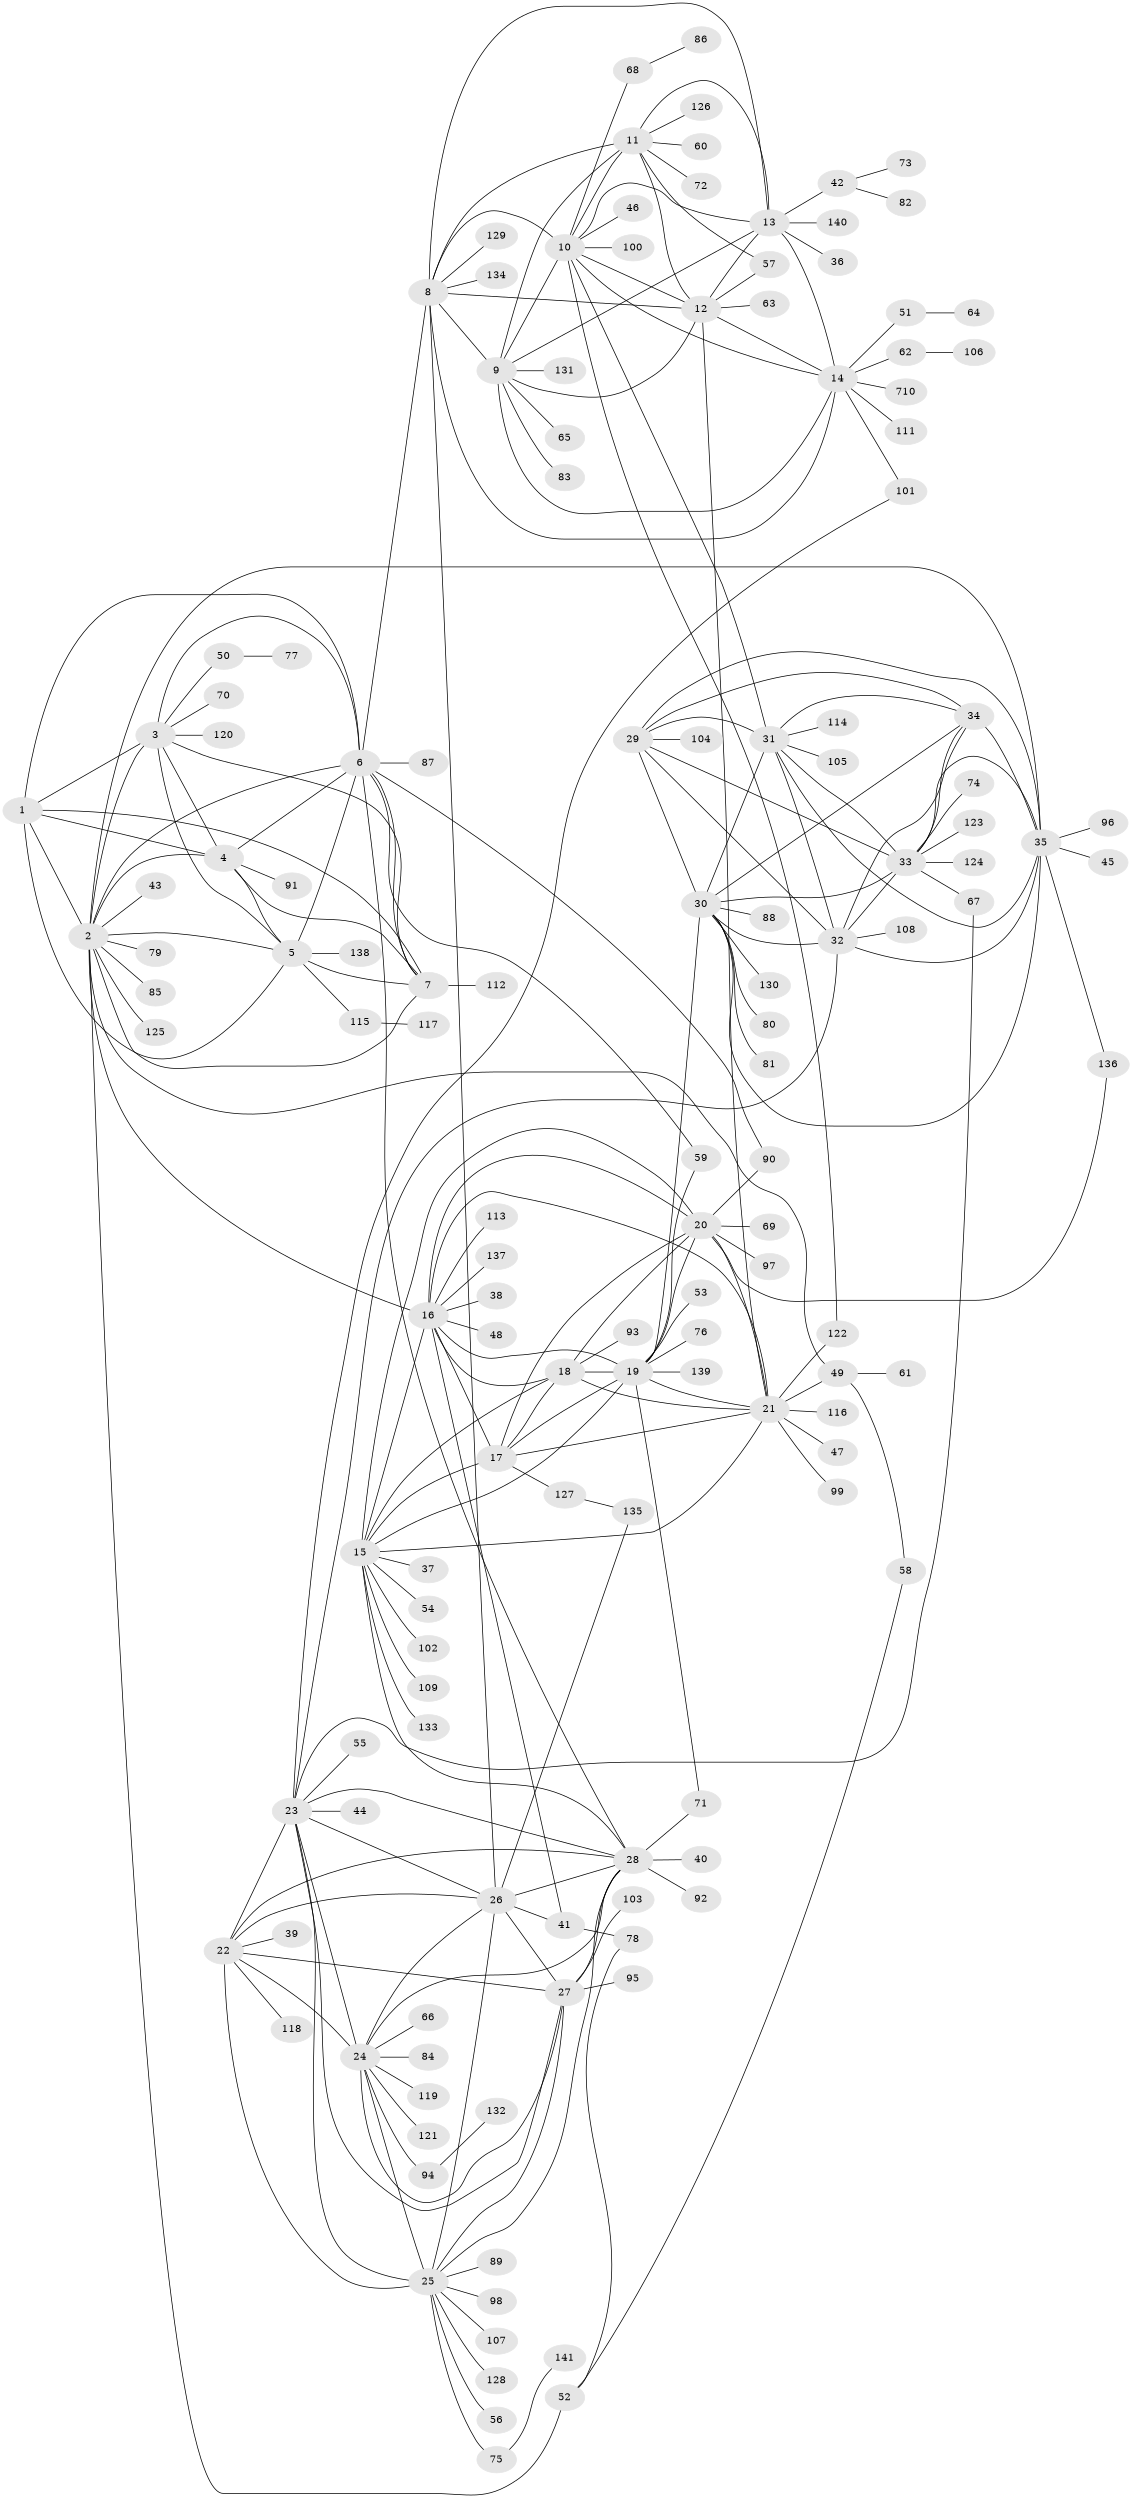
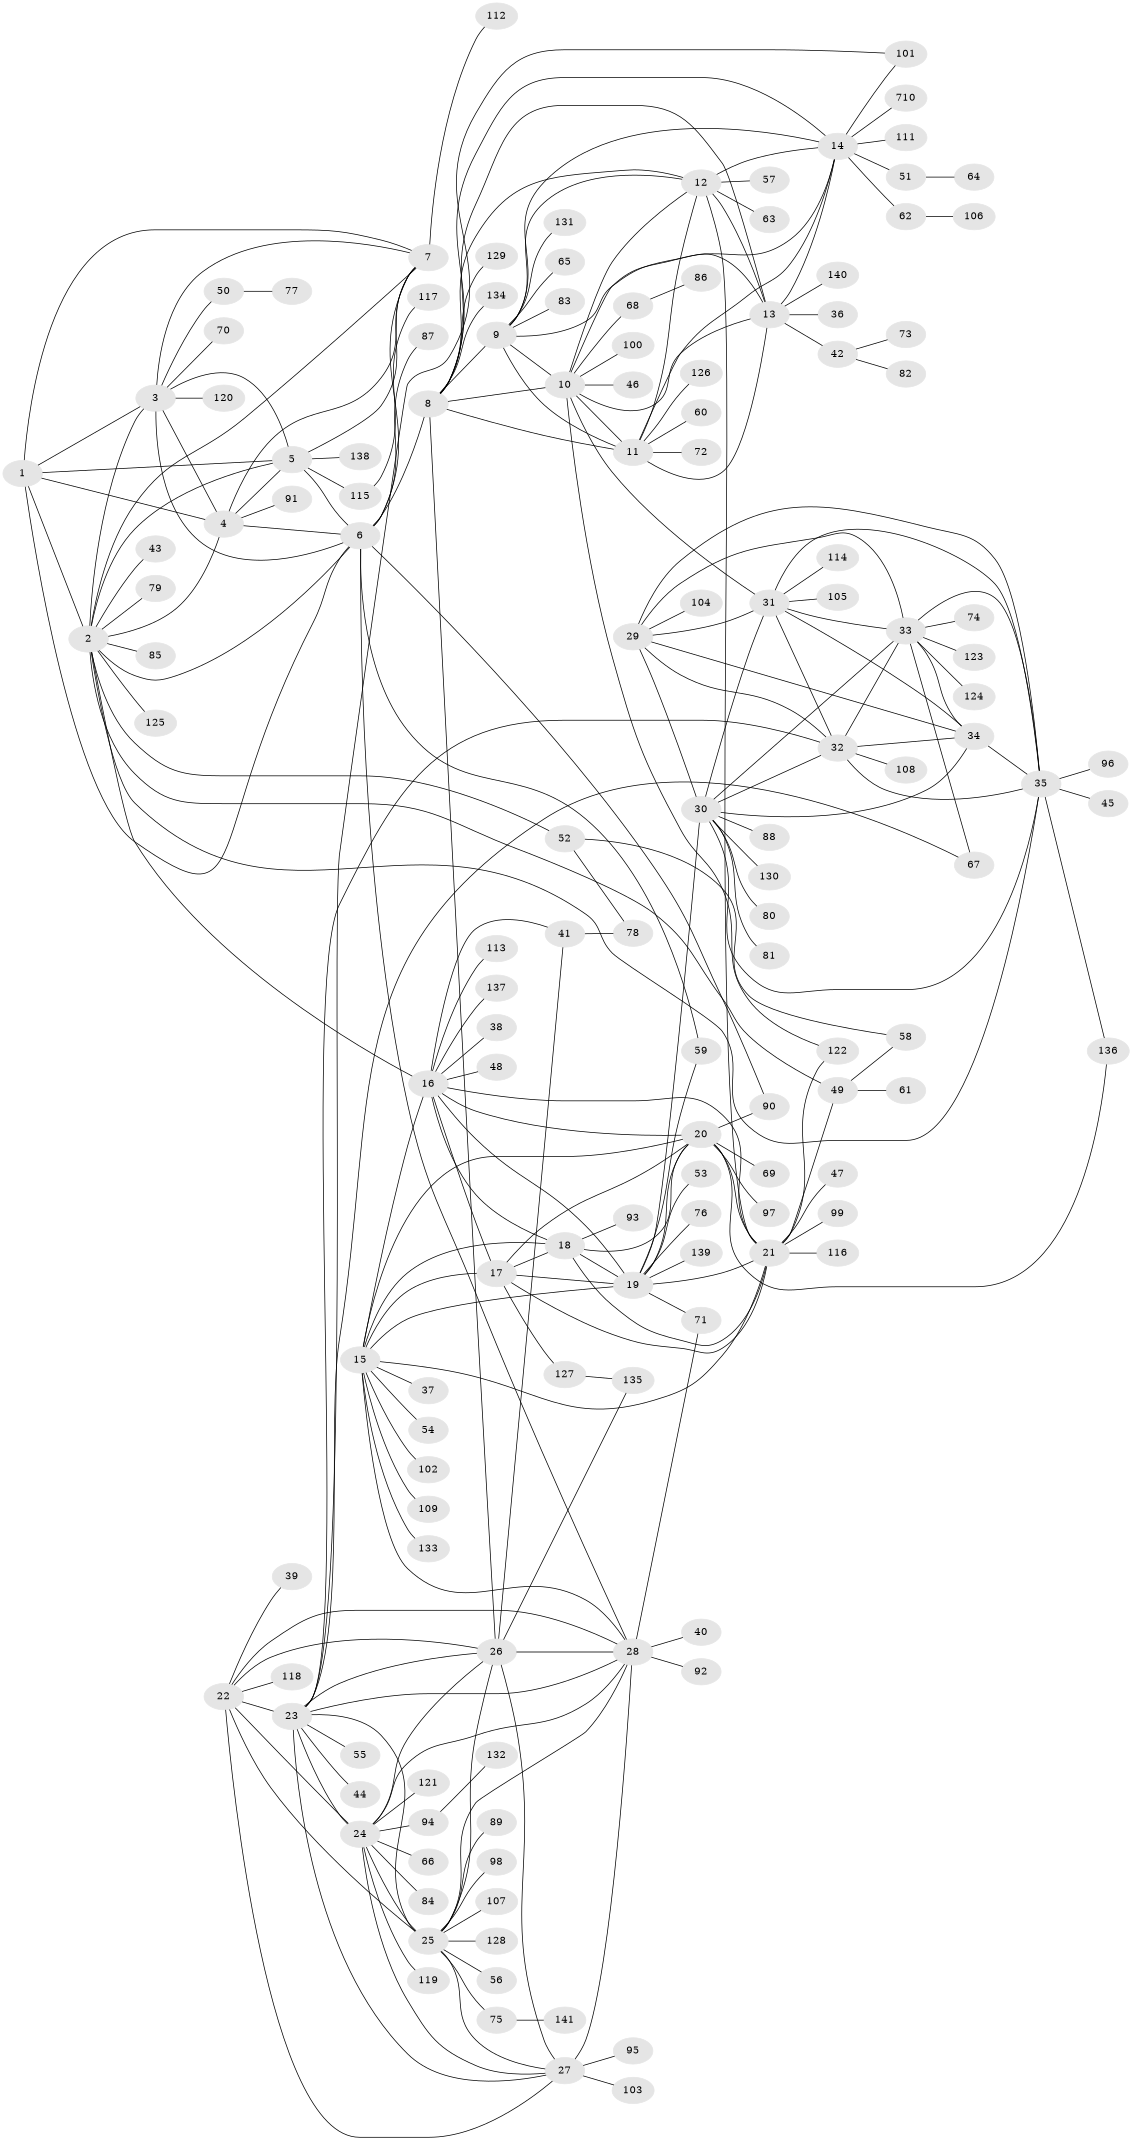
(692, 216) -> (741, 301)
